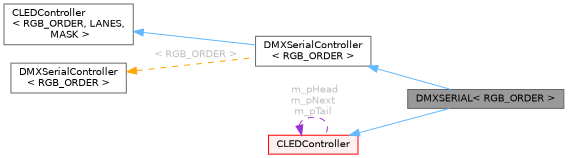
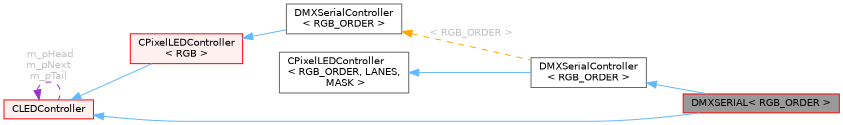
(69, 24) -> (344, 73)
none -> (186, 49)
(486, 99) -> (761, 103)
